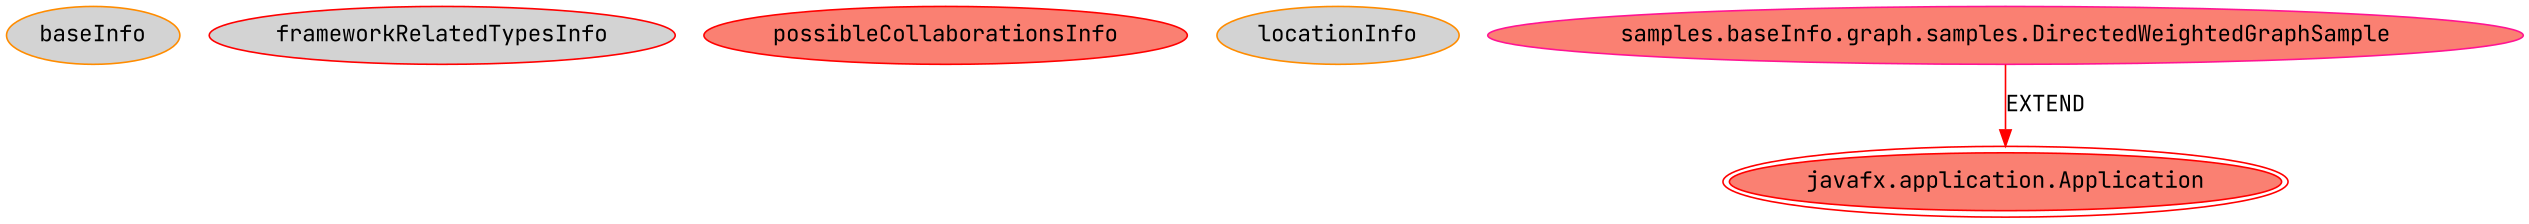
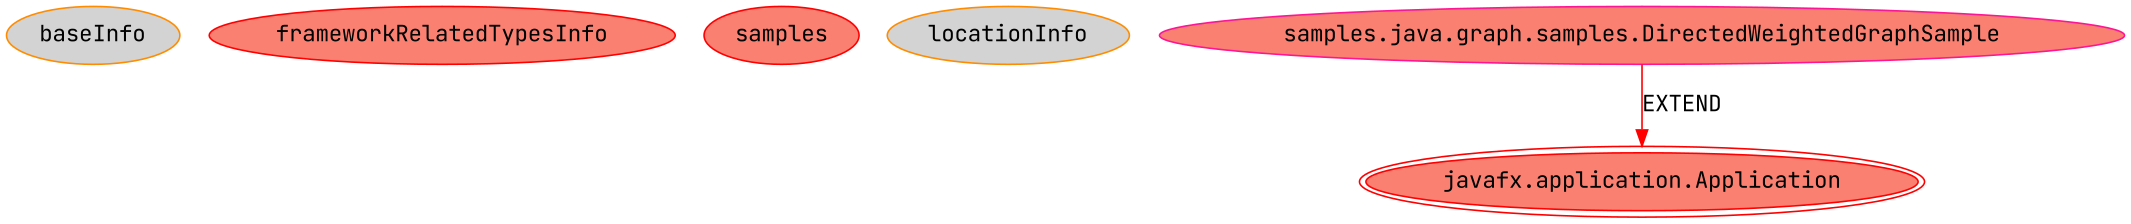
(442, 35) -> (442, 35)
(946, 35) -> (782, 35)
(2005, 35) -> (1642, 35)
